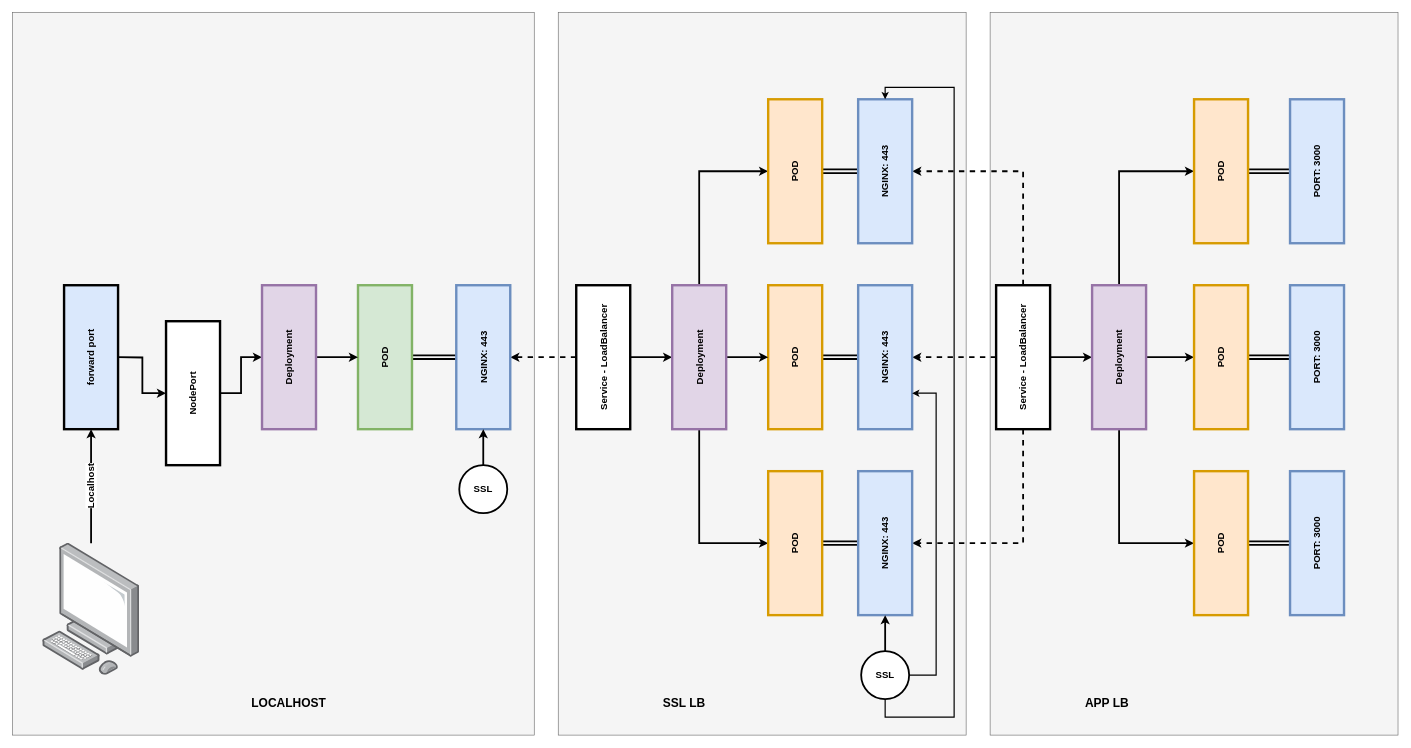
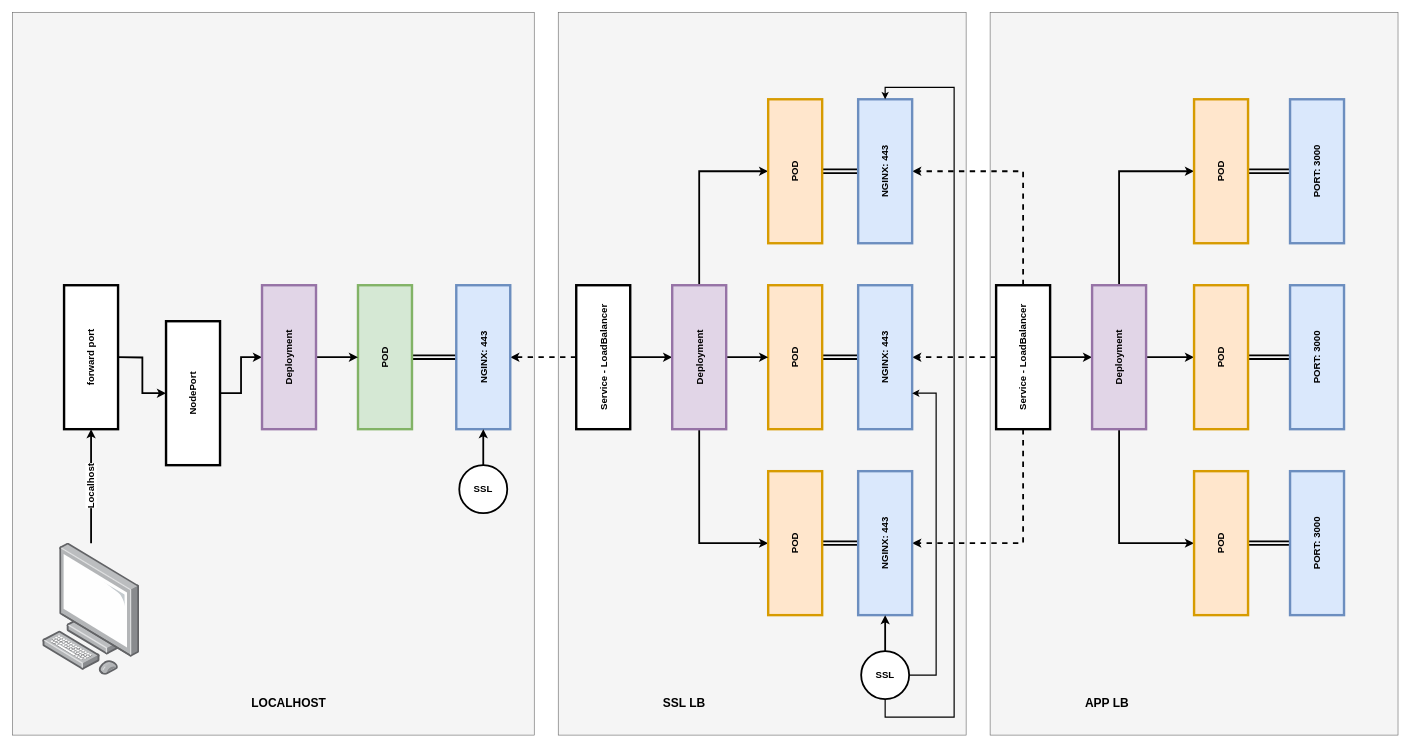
(91, 357) -> (91, 357)
